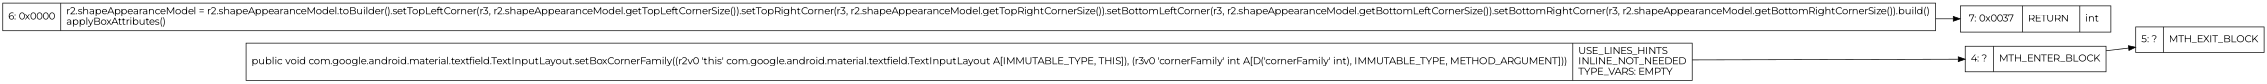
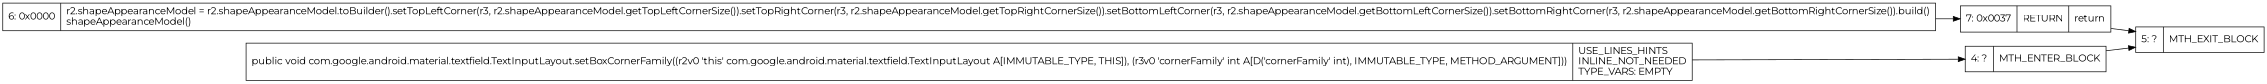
(2092, 19) -> (2090, 19)
(116, 22) -> (129, 22)
none -> (2120, 30)
